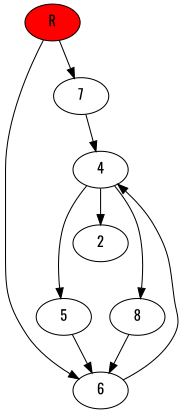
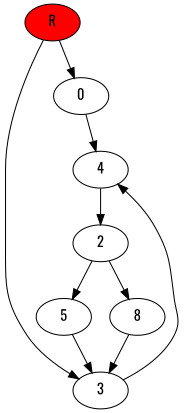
(81, 96) -> (81, 96)
(62, 234) -> (85, 276)
(140, 234) -> (117, 276)
(101, 390) -> (101, 390)
